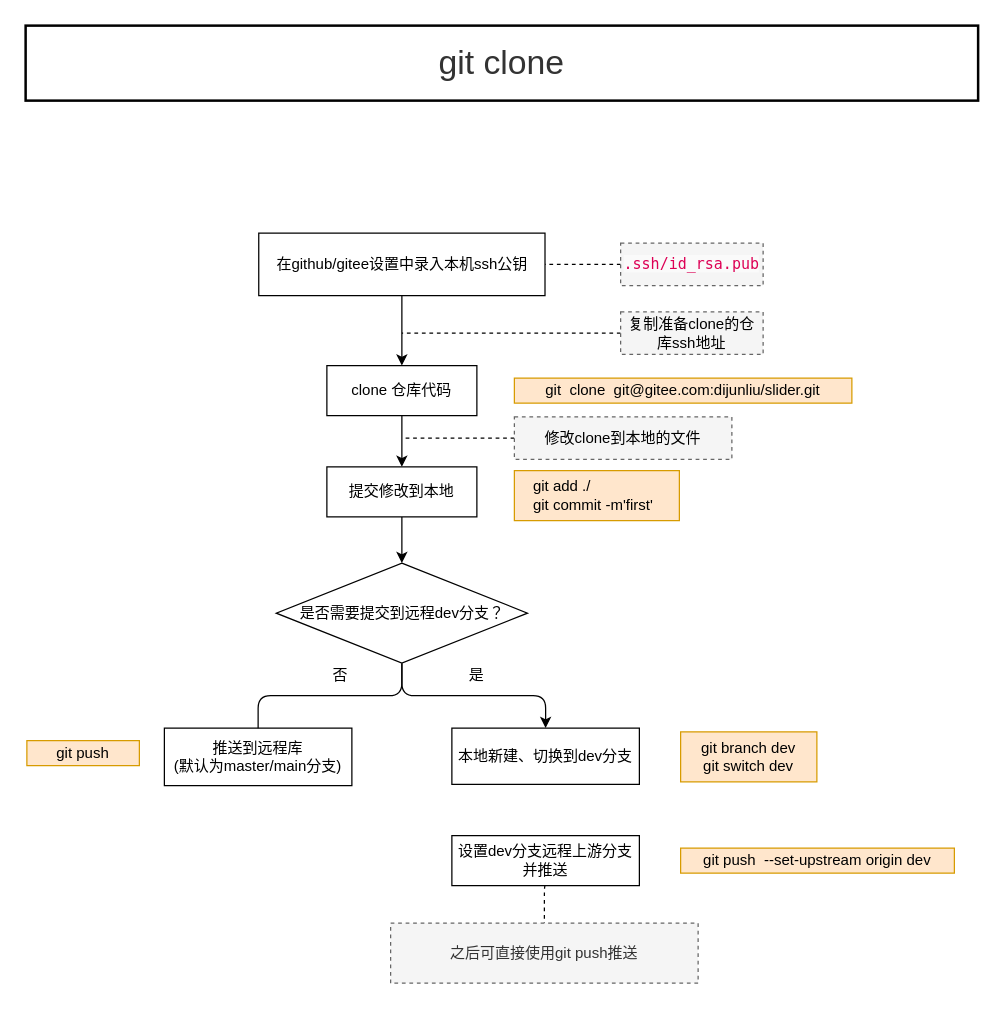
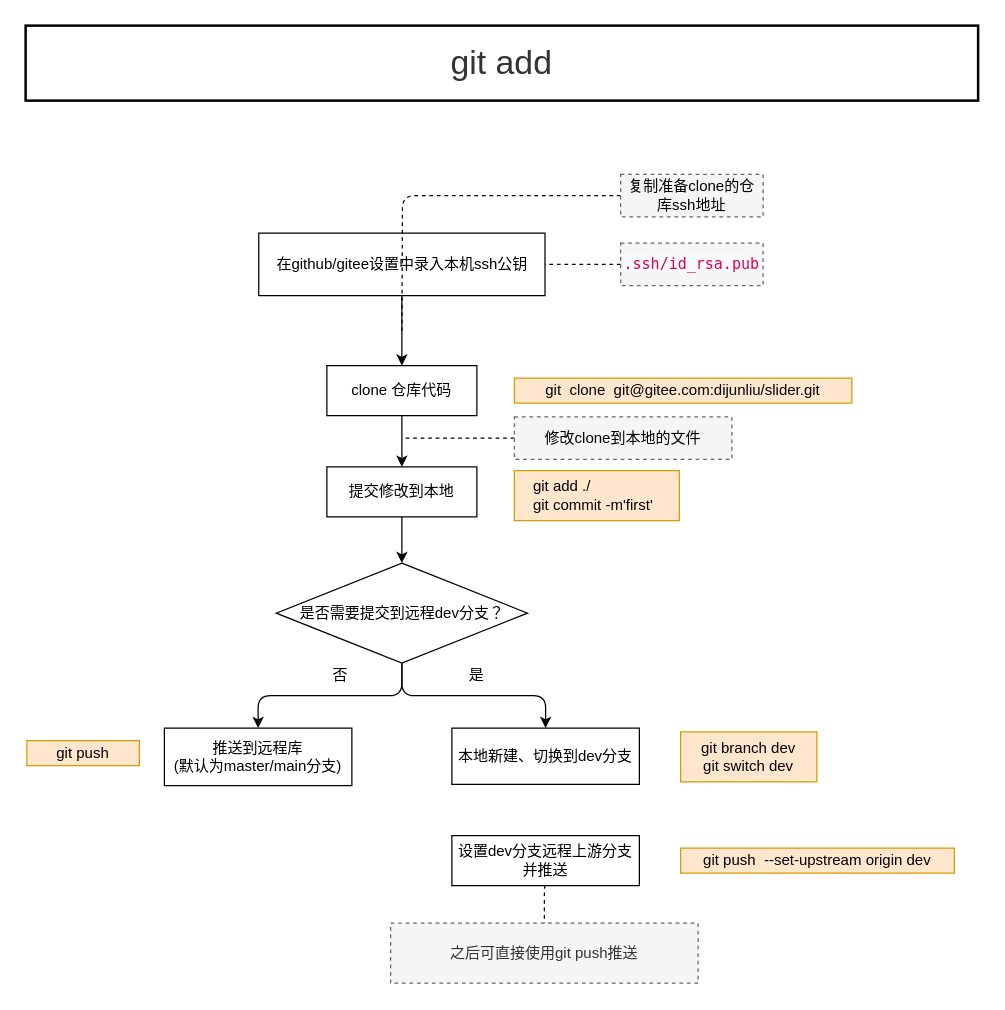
(502, 63) -> (502, 63)
(692, 333) -> (692, 196)
(258, 721) -> (258, 718)
